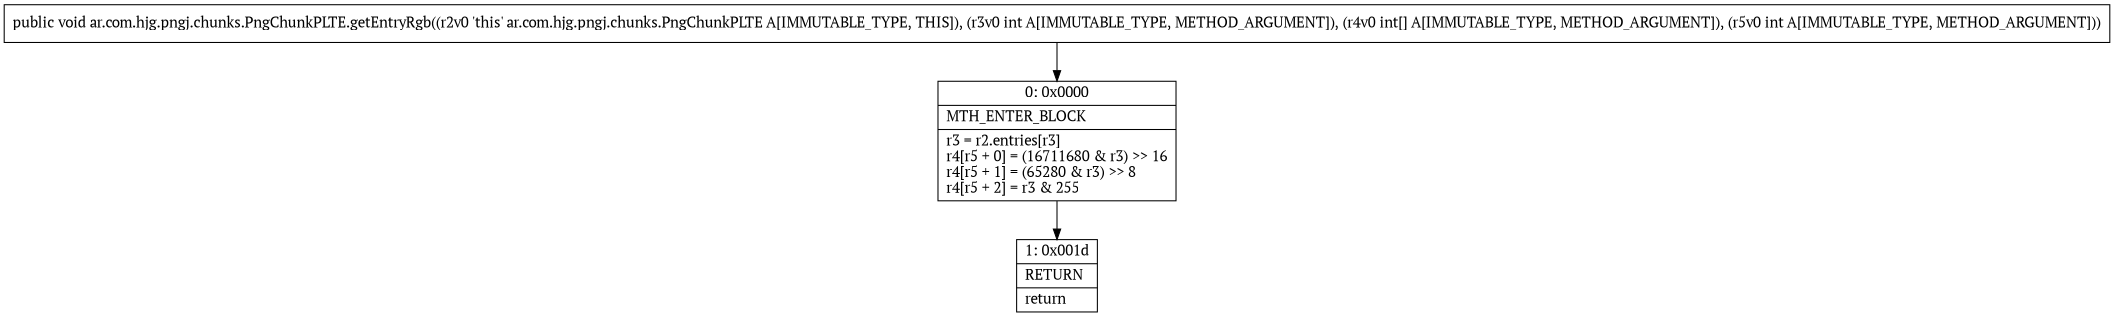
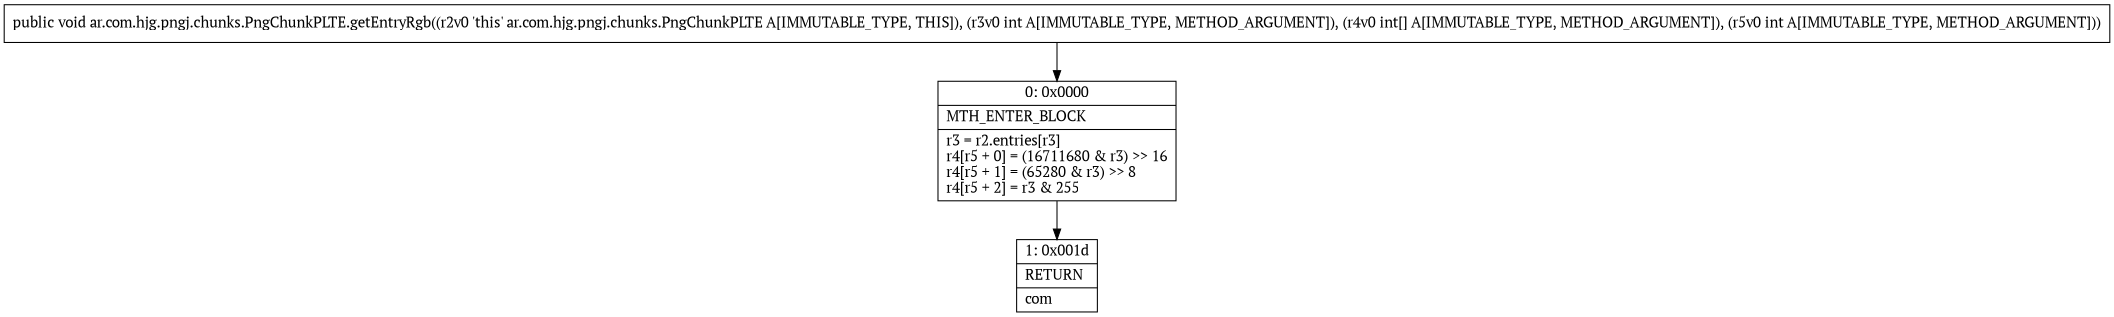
(1046, 299) -> (1039, 299)
